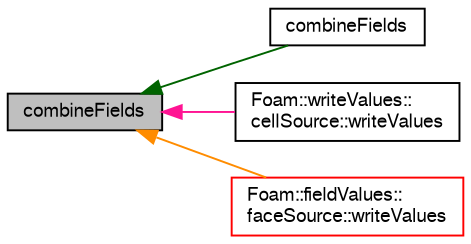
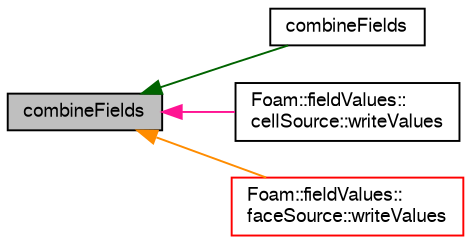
(348, 112) -> (348, 112)
